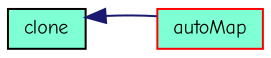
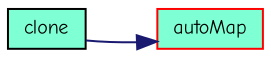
(131, 15) -> (111, 42)
